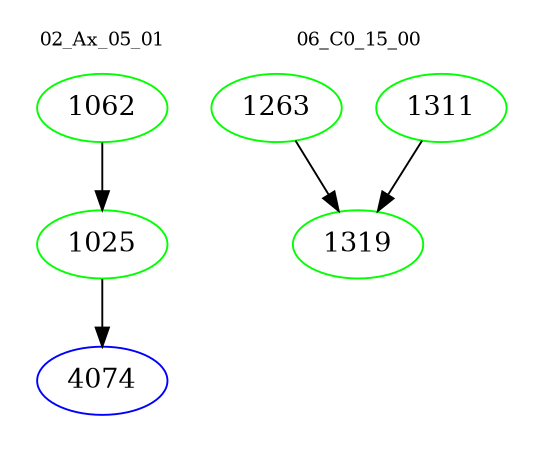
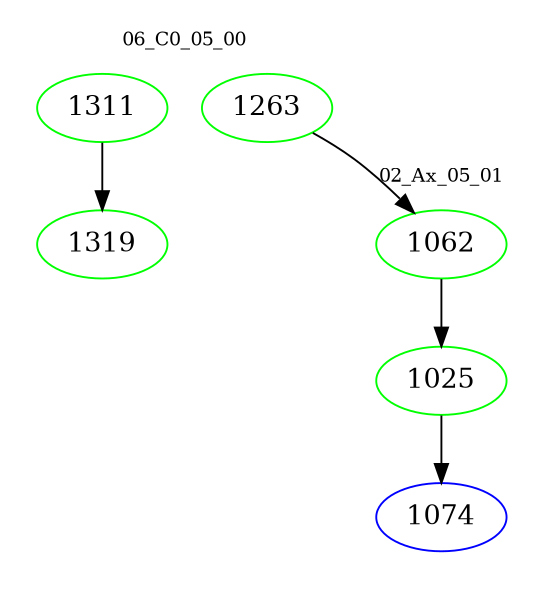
(359, 41) -> (185, 41)
(312, 168) -> (374, 175)
(102, 381) -> (441, 517)
